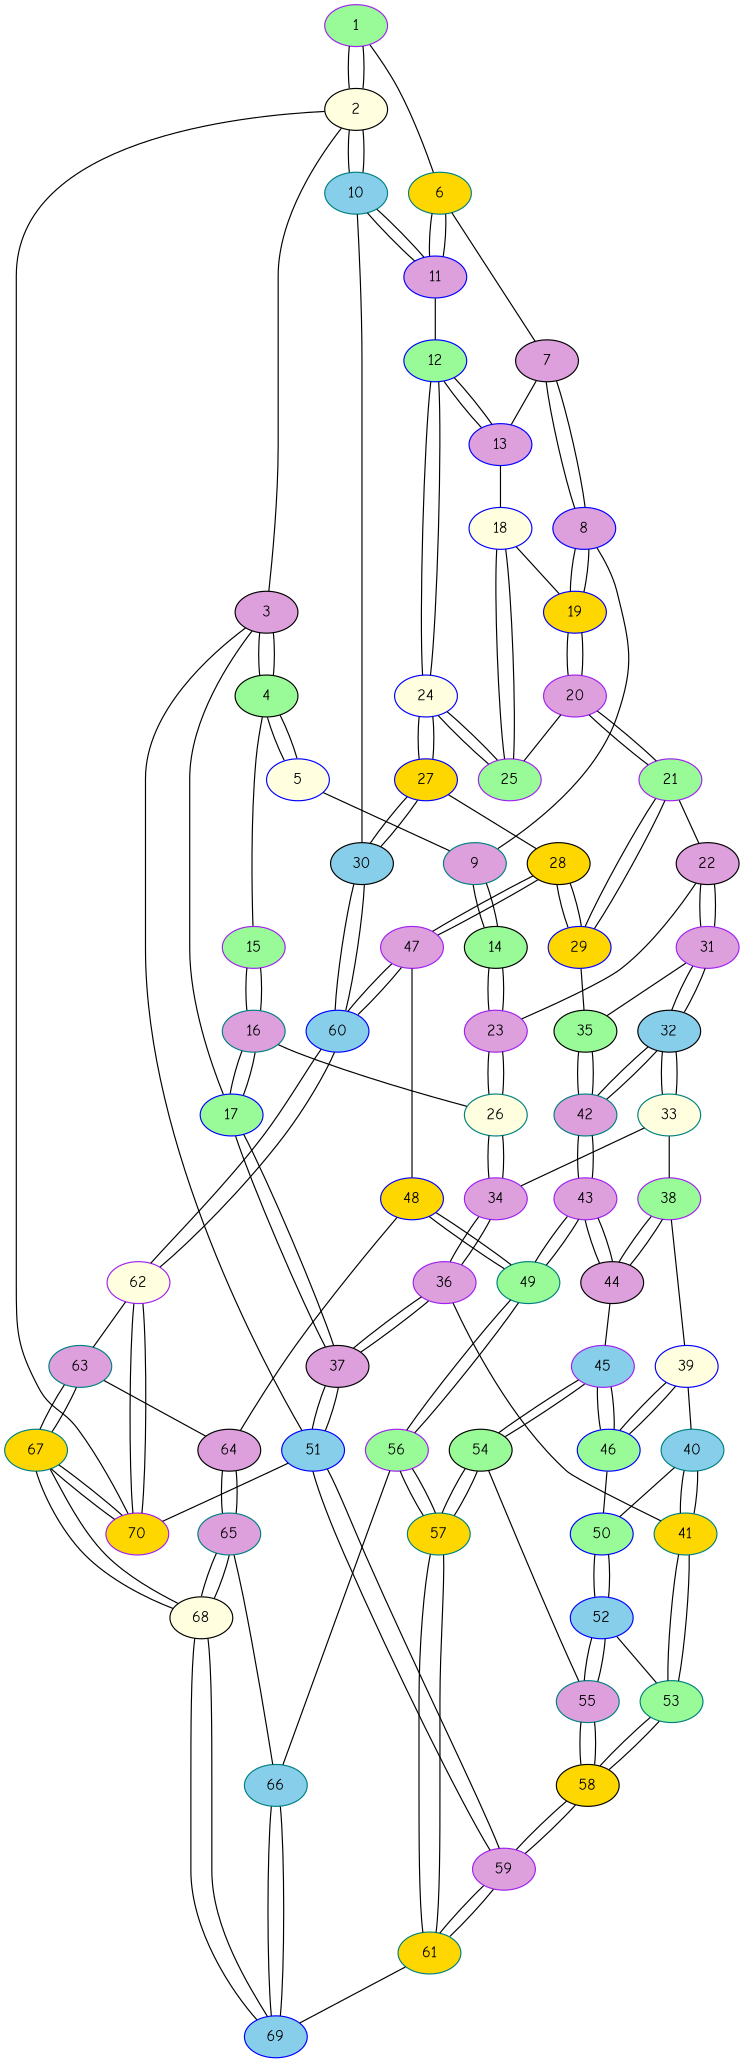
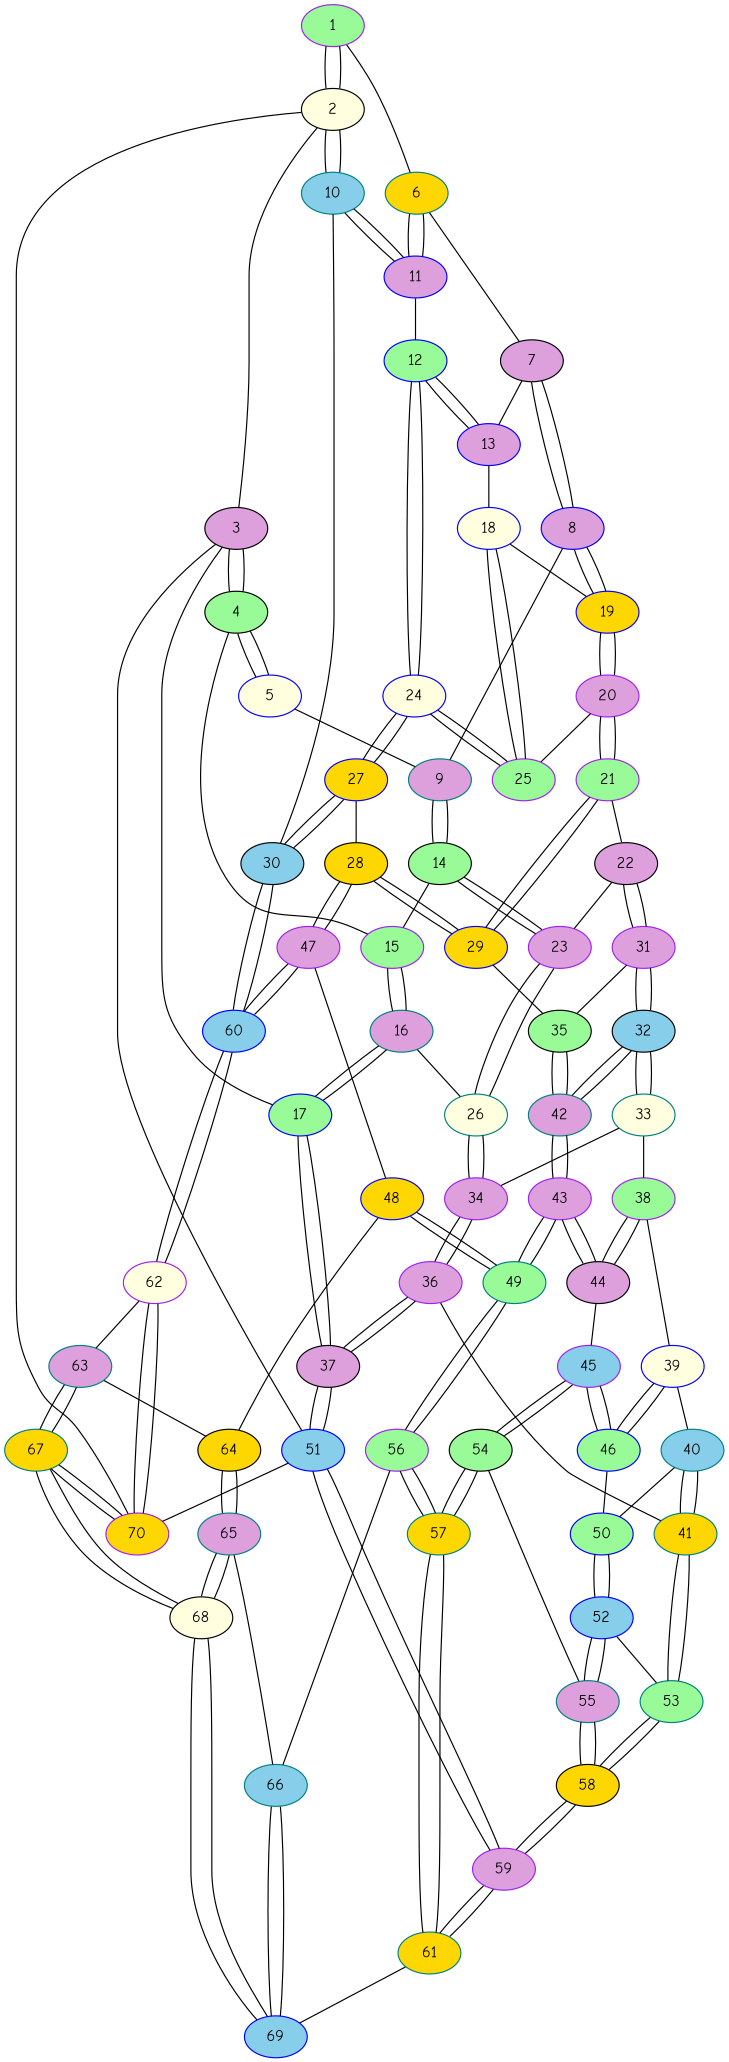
none -> (410, 915)
(229, 1450) -> (229, 1450)
